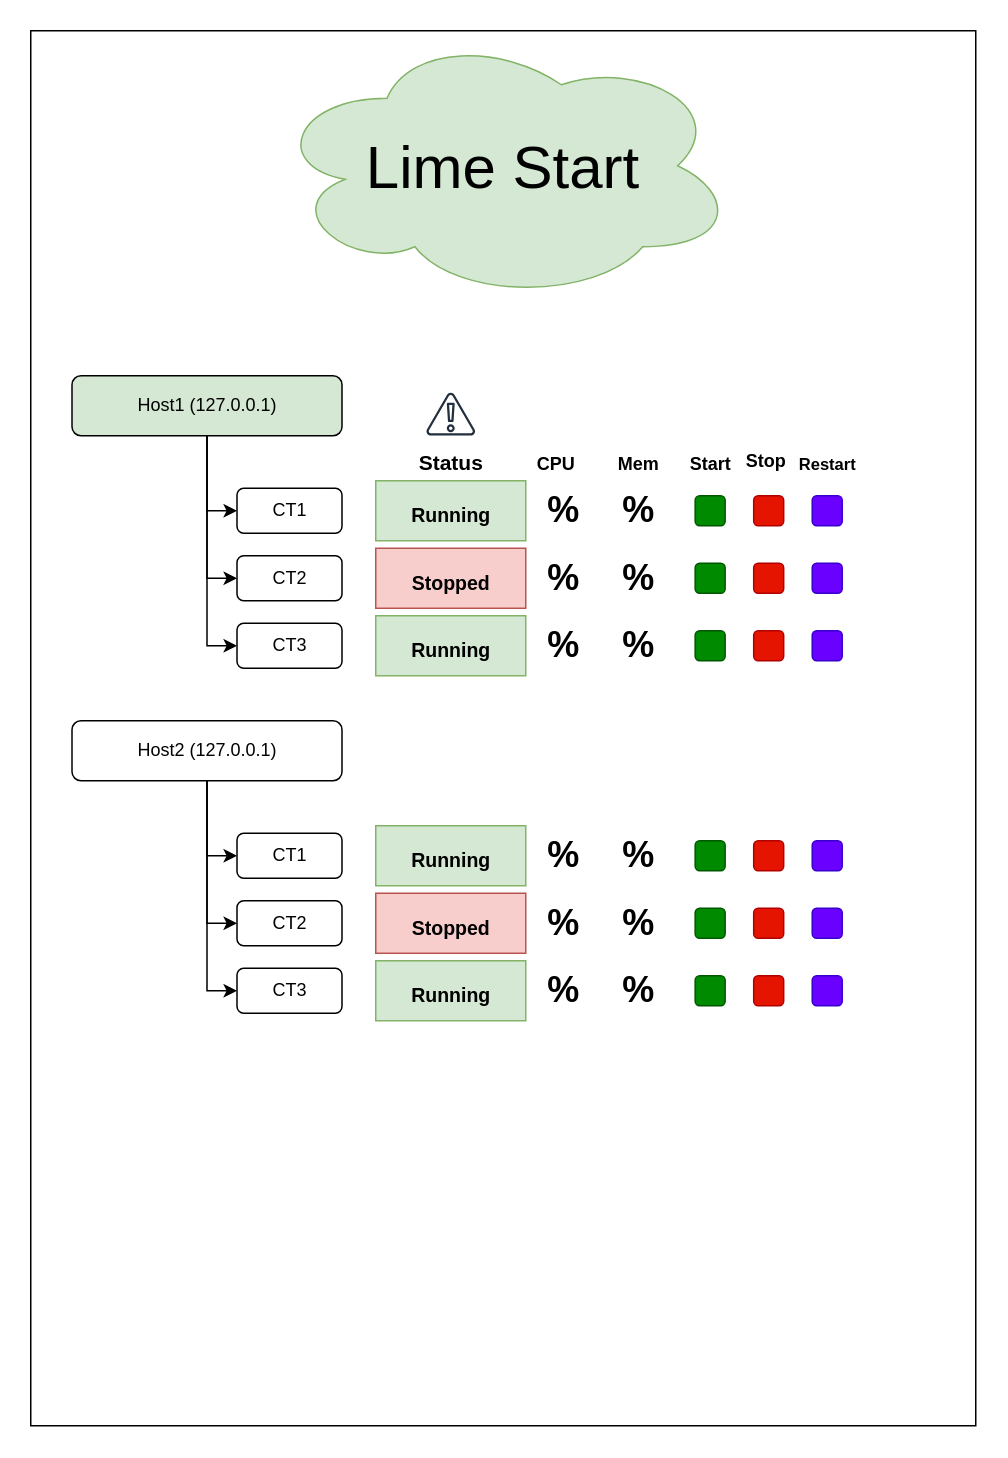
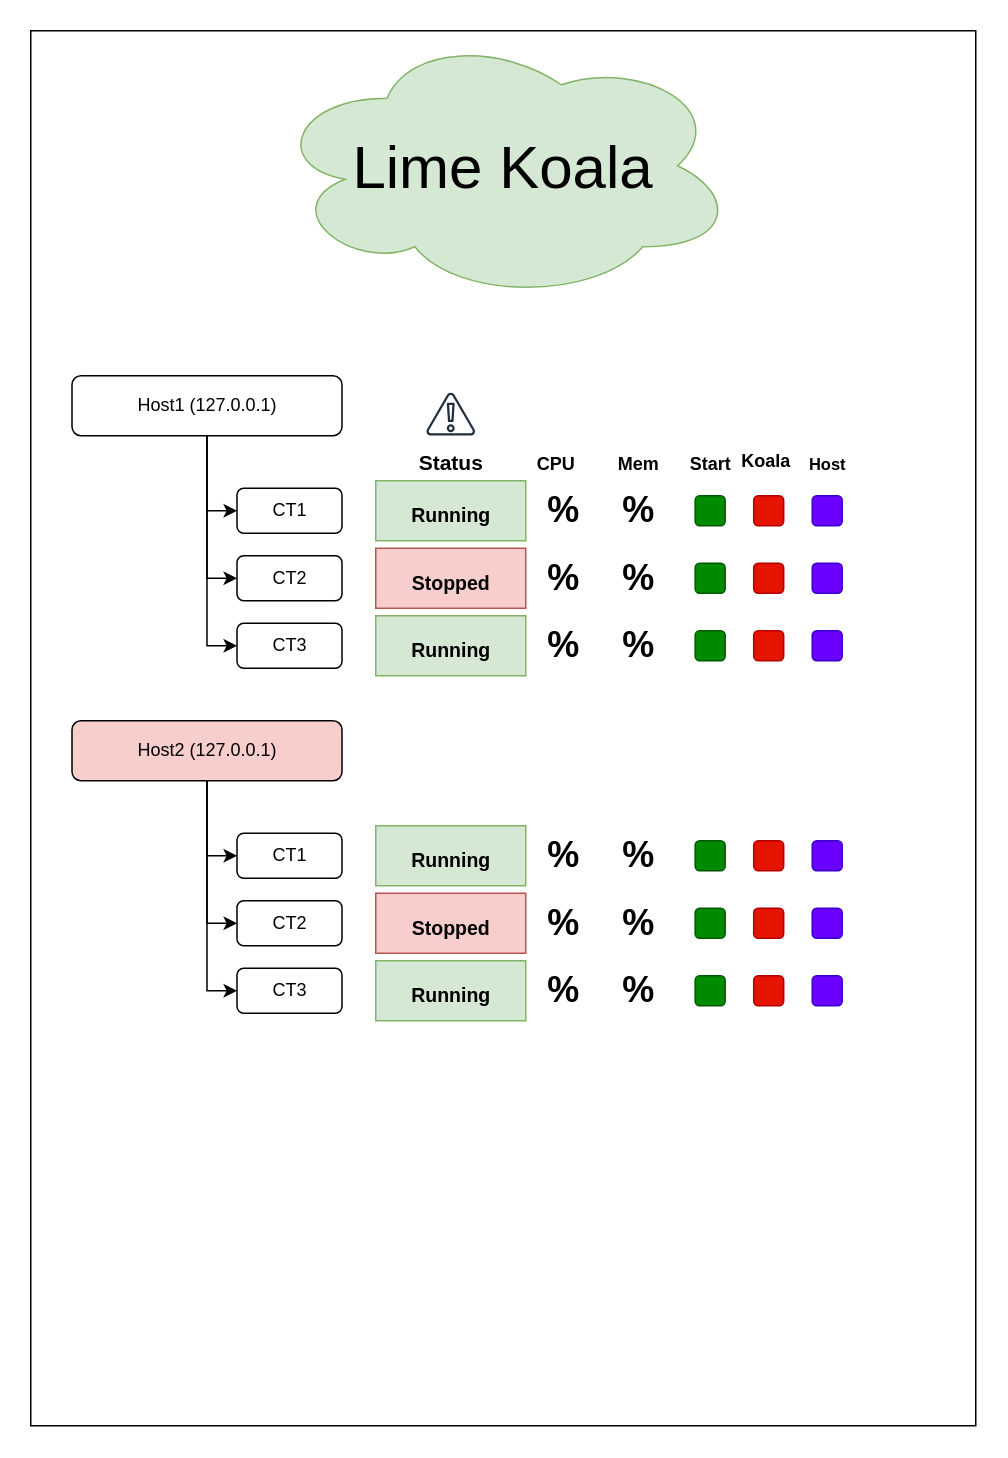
(503, 166) -> (503, 166)
(207, 406) -> (207, 406)
(767, 455) -> (767, 455)
(828, 458) -> (828, 458)
(207, 751) -> (207, 751)
